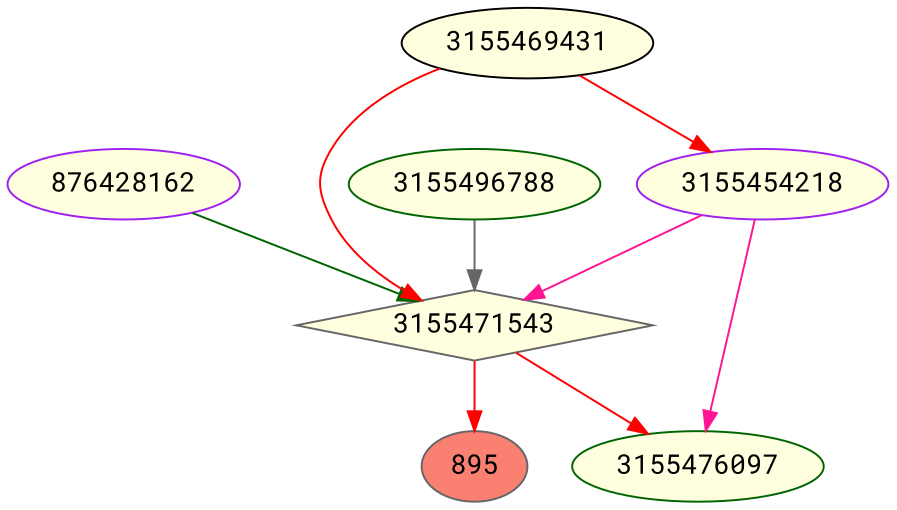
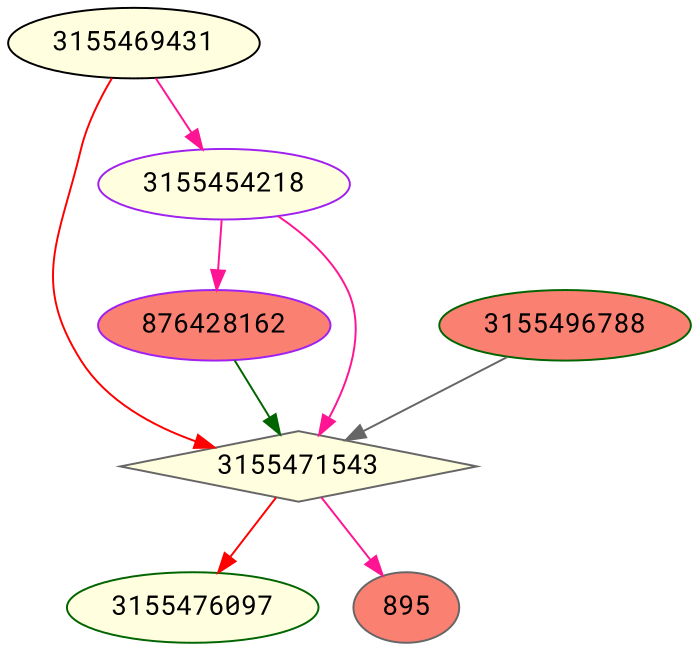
(637, 109) -> (174, 106)
(124, 184) -> (214, 325)
(475, 184) -> (565, 325)
(733, 316) -> (220, 245)
(475, 386) -> (346, 529)
